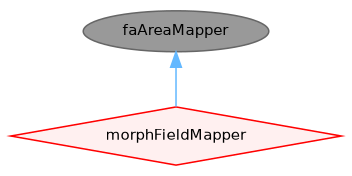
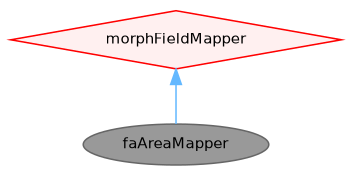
(176, 87) -> (176, 104)
